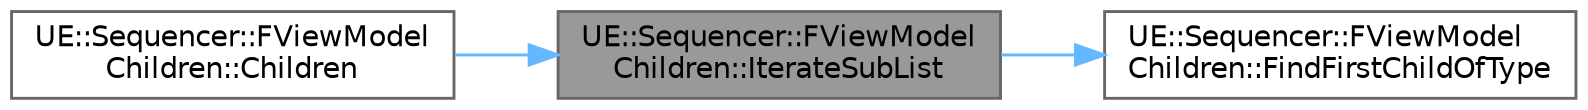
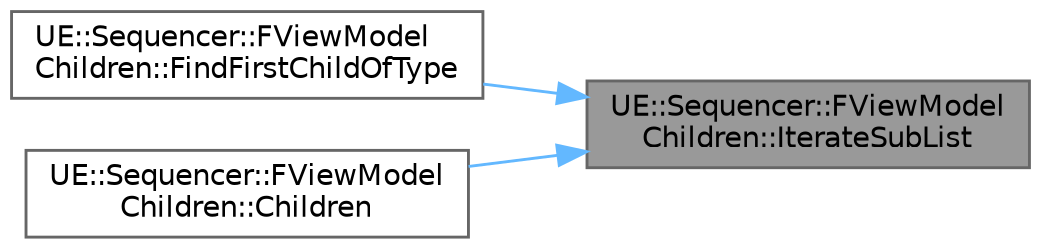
(1038, 55) -> (520, 89)
